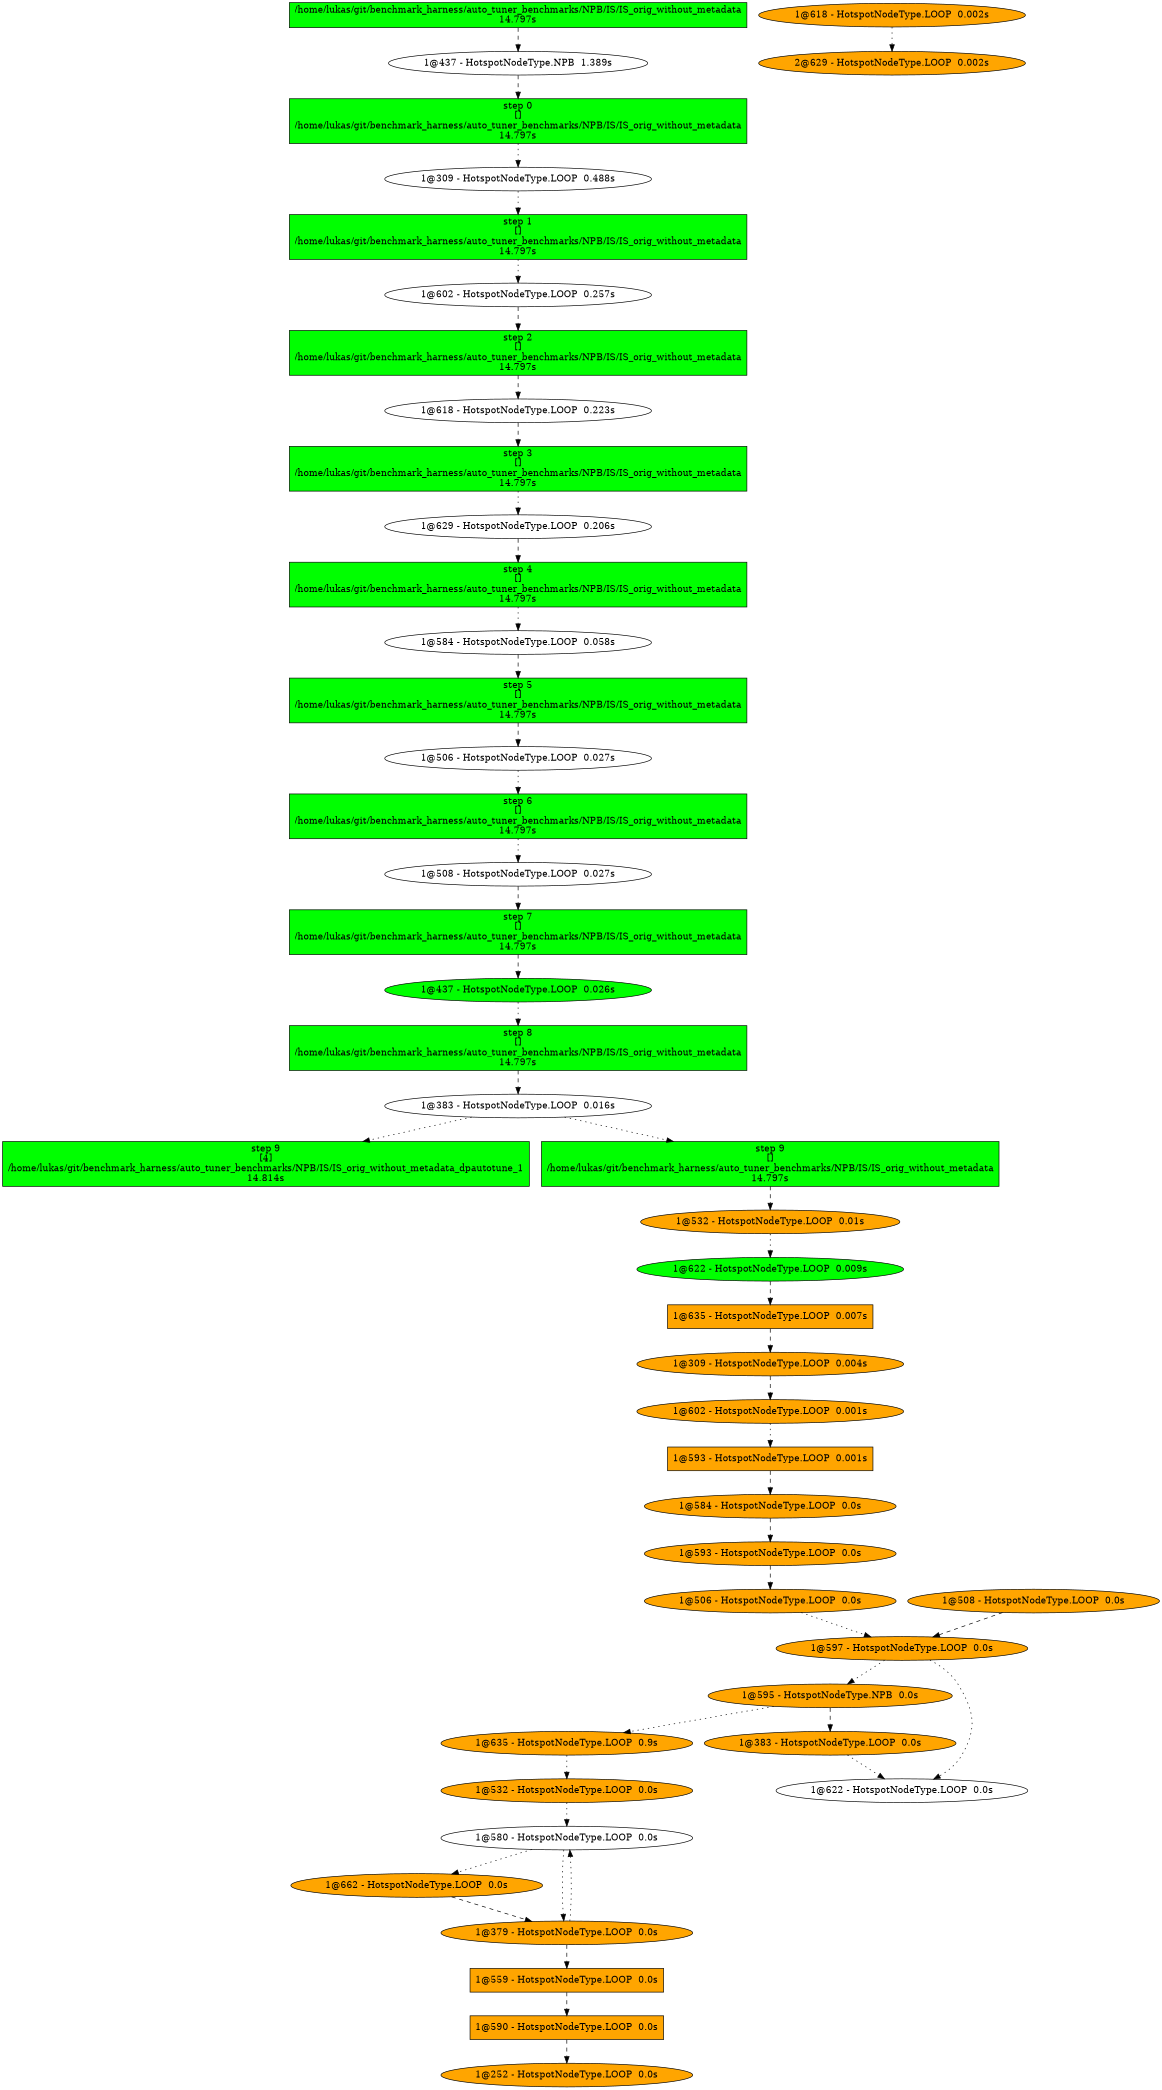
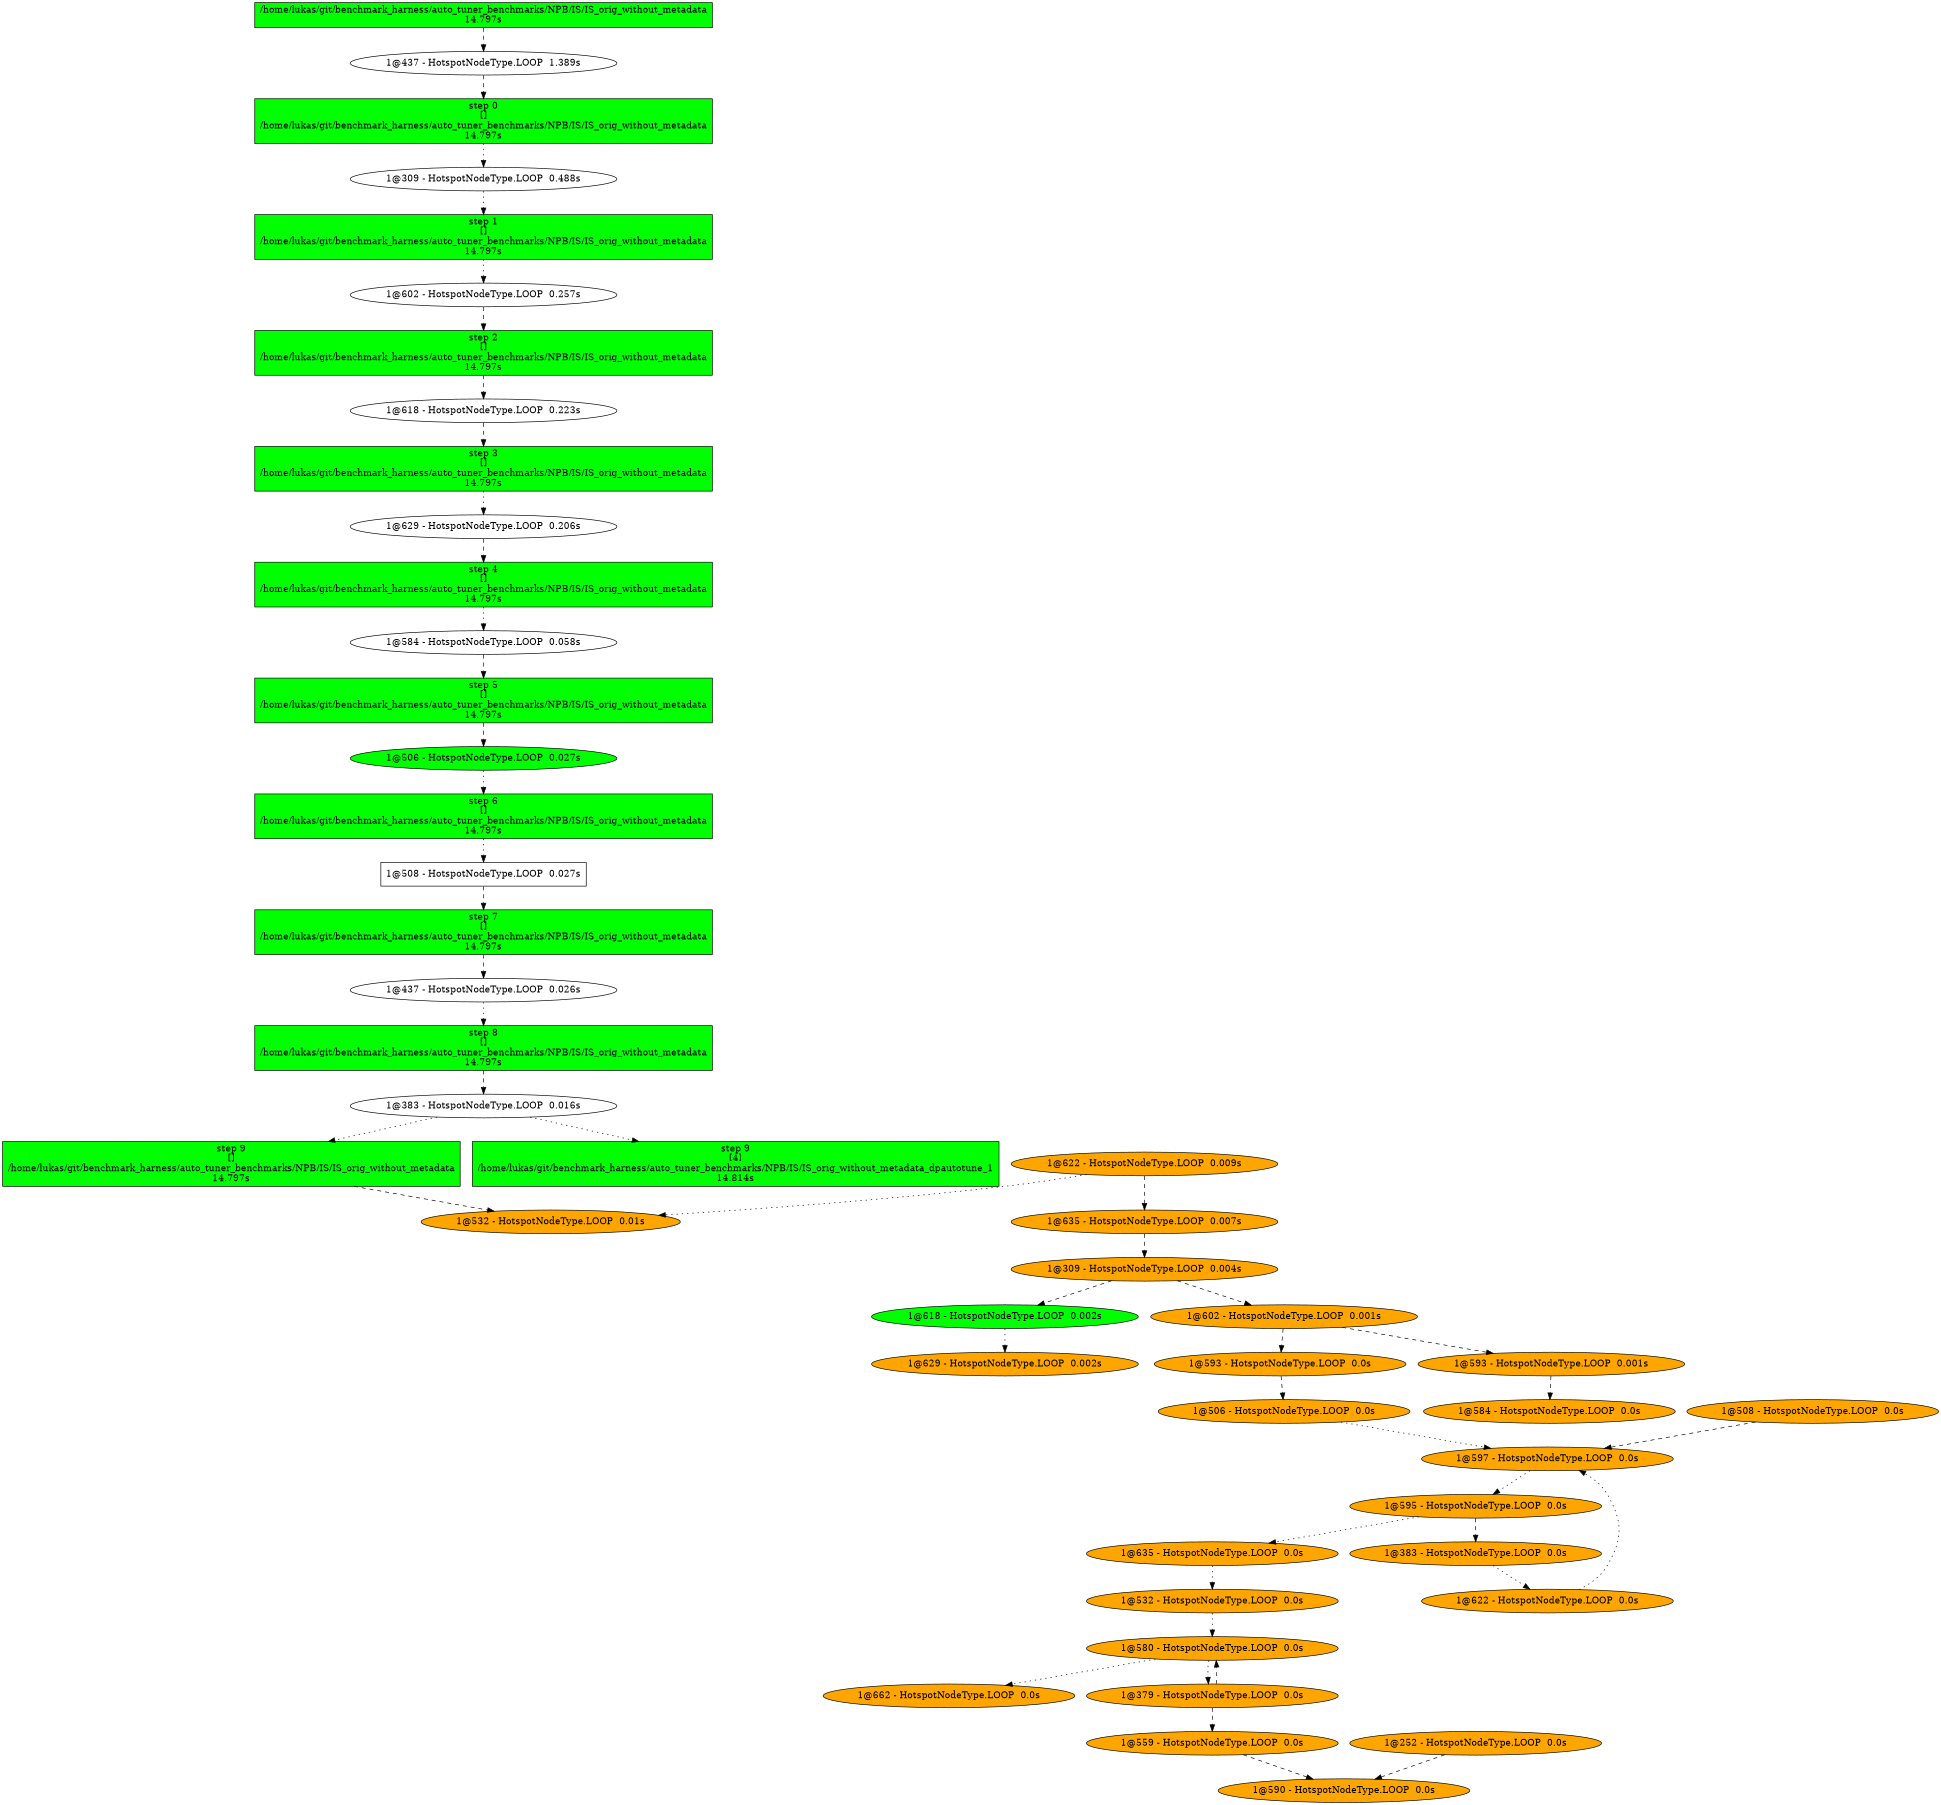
(892, 15) -> (1005, 1317)
(518, 63) -> (484, 63)
(892, 63) -> (1005, 1364)
(518, 758) -> (484, 758)
(518, 874) -> (484, 874)
(518, 990) -> (484, 990)
(770, 1242) -> (877, 1199)
(770, 1269) -> (1145, 1164)
none -> (1078, 1292)
(770, 1317) -> (1145, 1222)
(770, 1432) -> (1414, 1340)
(770, 1459) -> (1551, 1364)
(770, 1527) -> (1282, 1337)
(830, 1696) -> (1476, 1506)
(971, 1716) -> (1619, 1533)
(567, 1743) -> (1212, 1554)
(902, 1791) -> (1547, 1601)
(567, 1838) -> (1212, 1648)
(571, 1889) -> (1217, 1676)
(489, 1908) -> none
(567, 1980) -> (1212, 1743)
(567, 2028) -> (1344, 1791)
(567, 2048) -> (1413, 1766)
